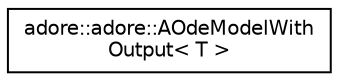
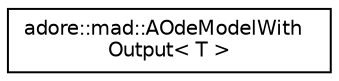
(169, 41) -> (169, 41)
